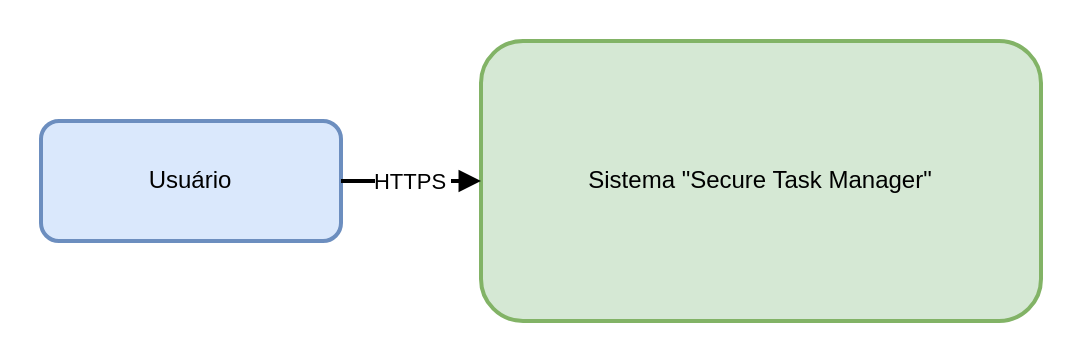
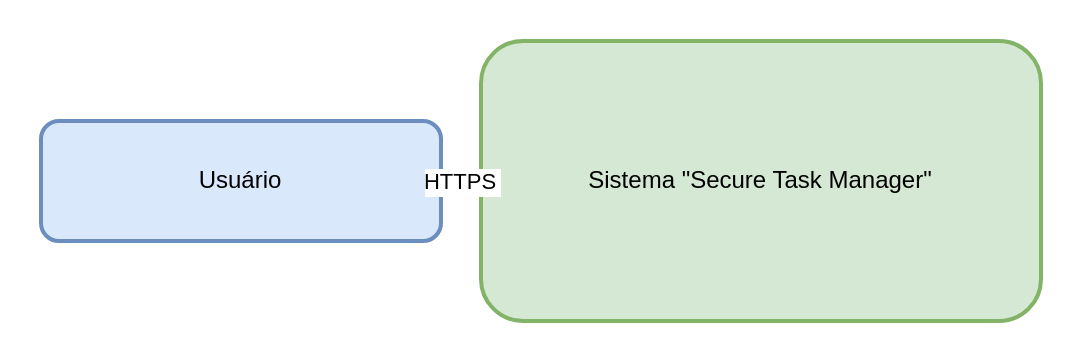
(191, 181) -> (241, 181)
